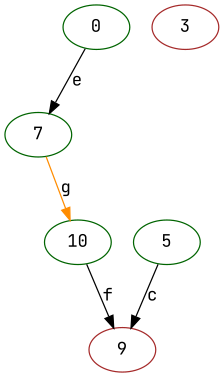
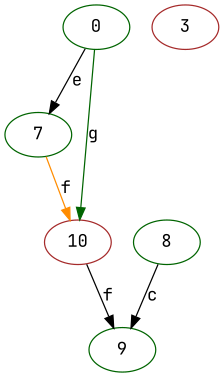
none -> (88, 128)
(66, 189) -> (66, 189)
(78, 242) -> (78, 242)
(167, 242) -> (167, 242)
(122, 350) -> (122, 350)
